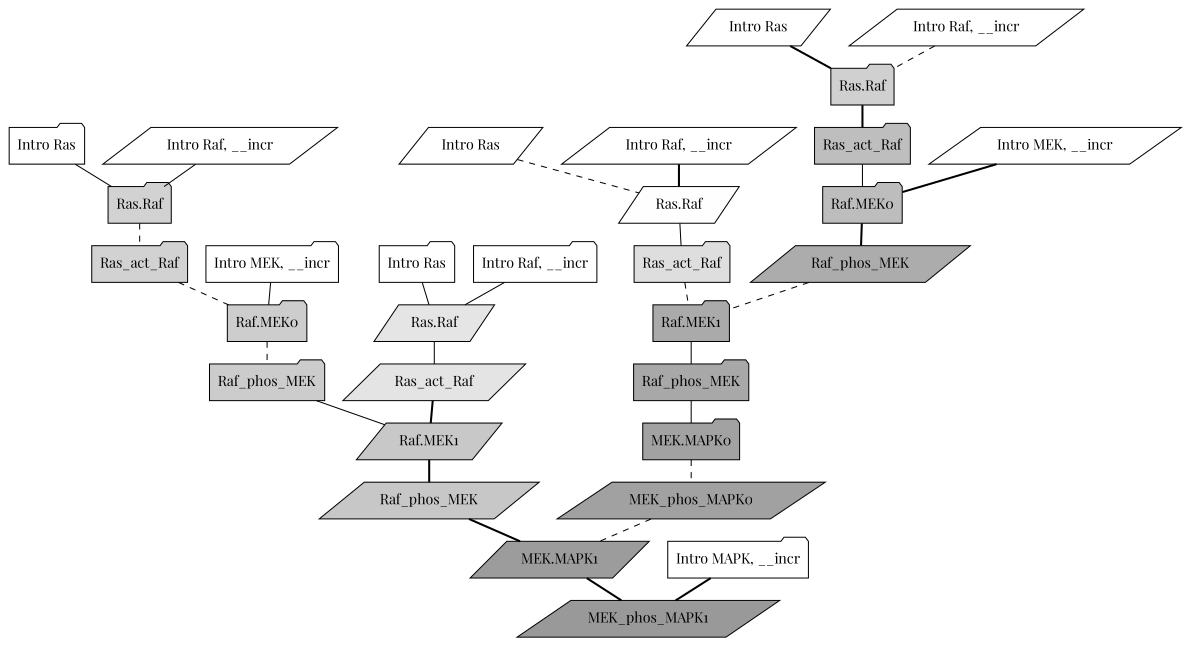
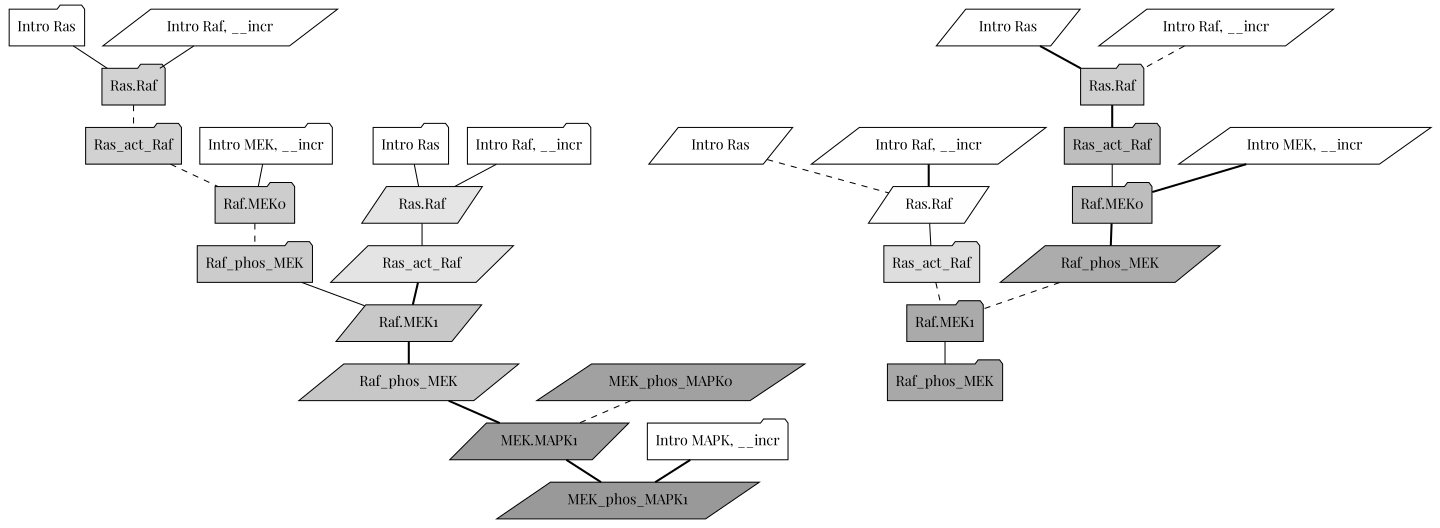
(691, 441) -> none
